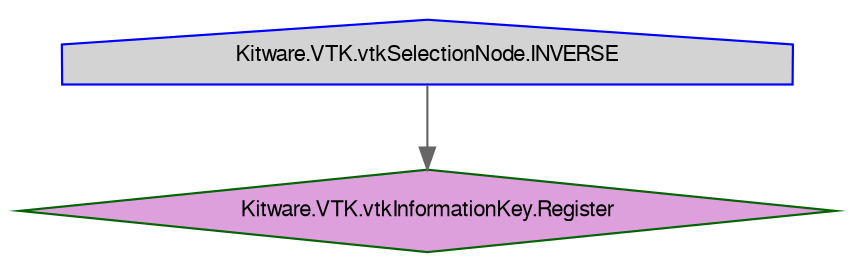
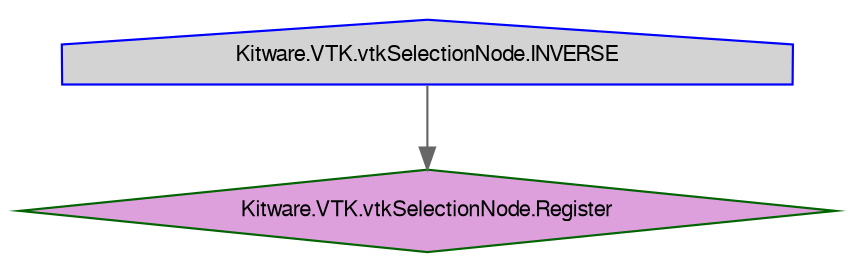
(427, 211) -> (427, 211)
